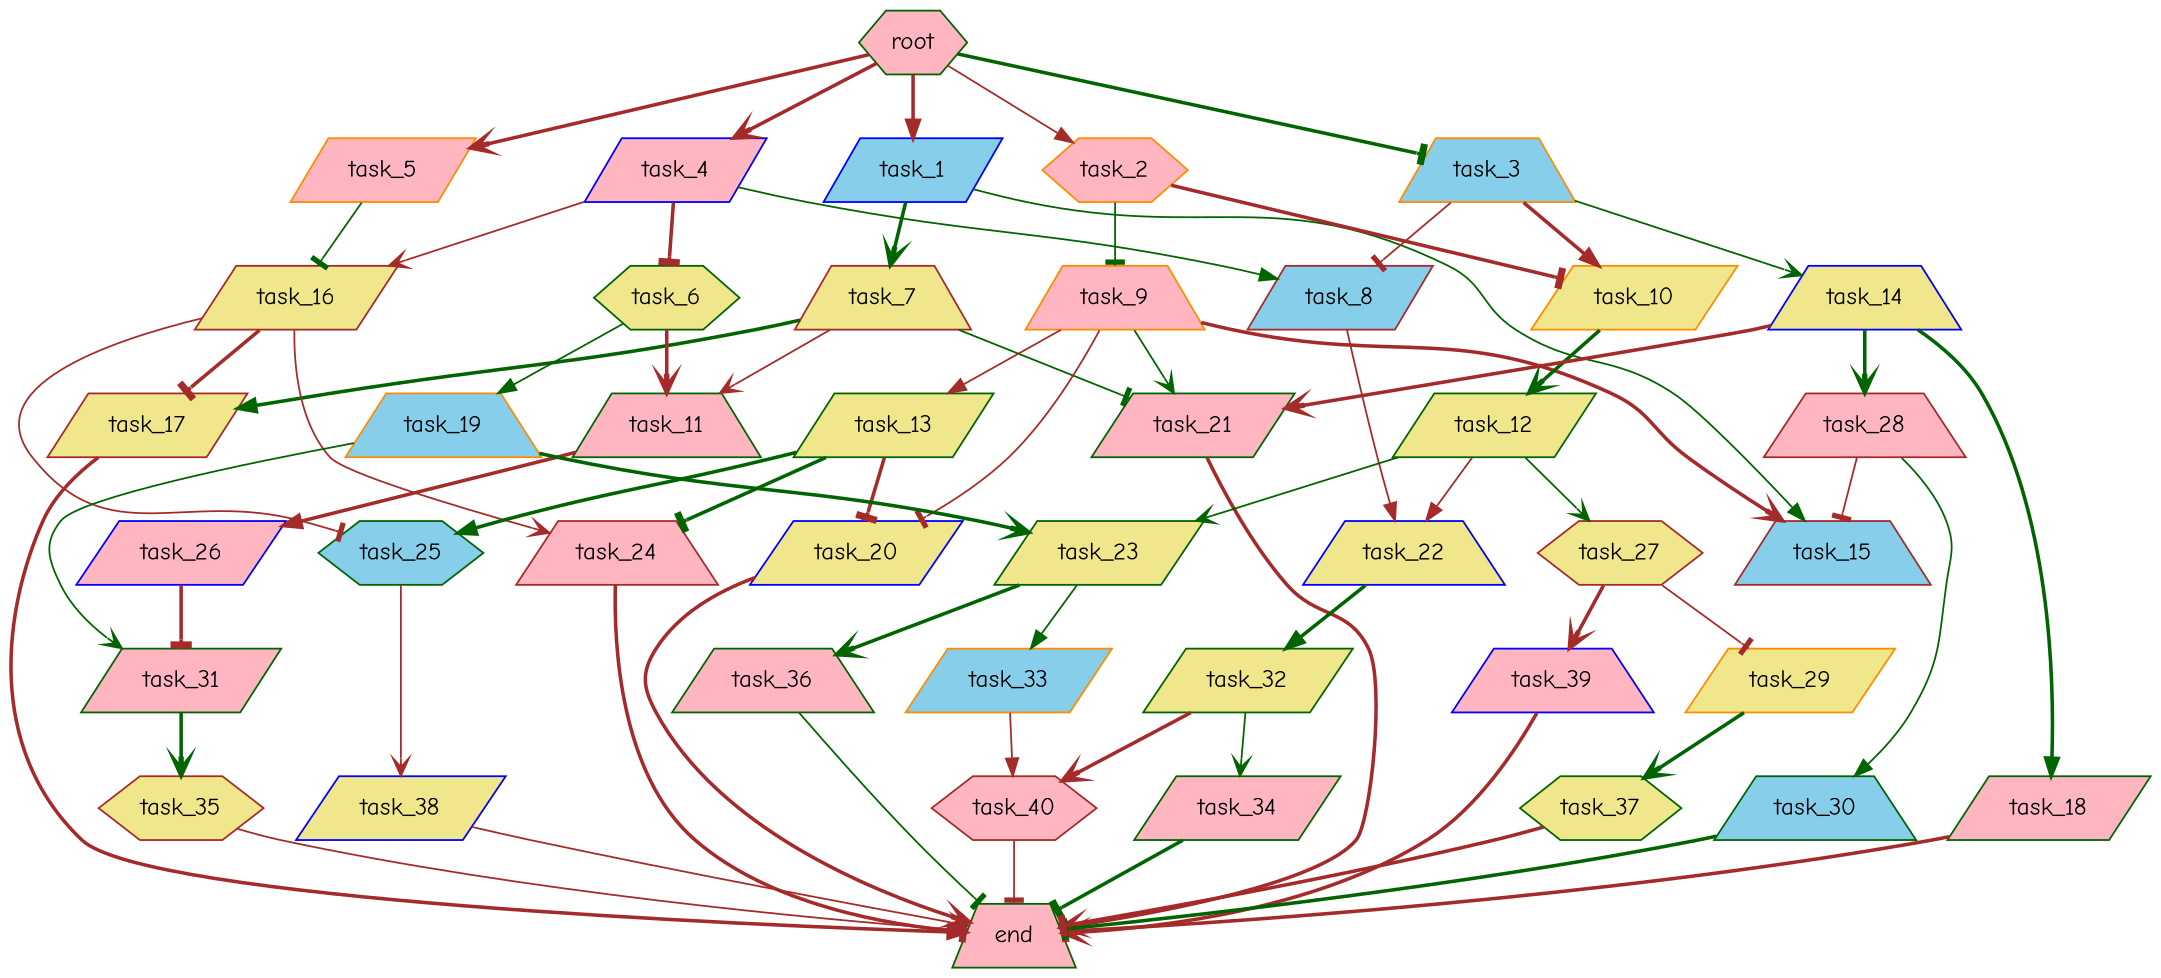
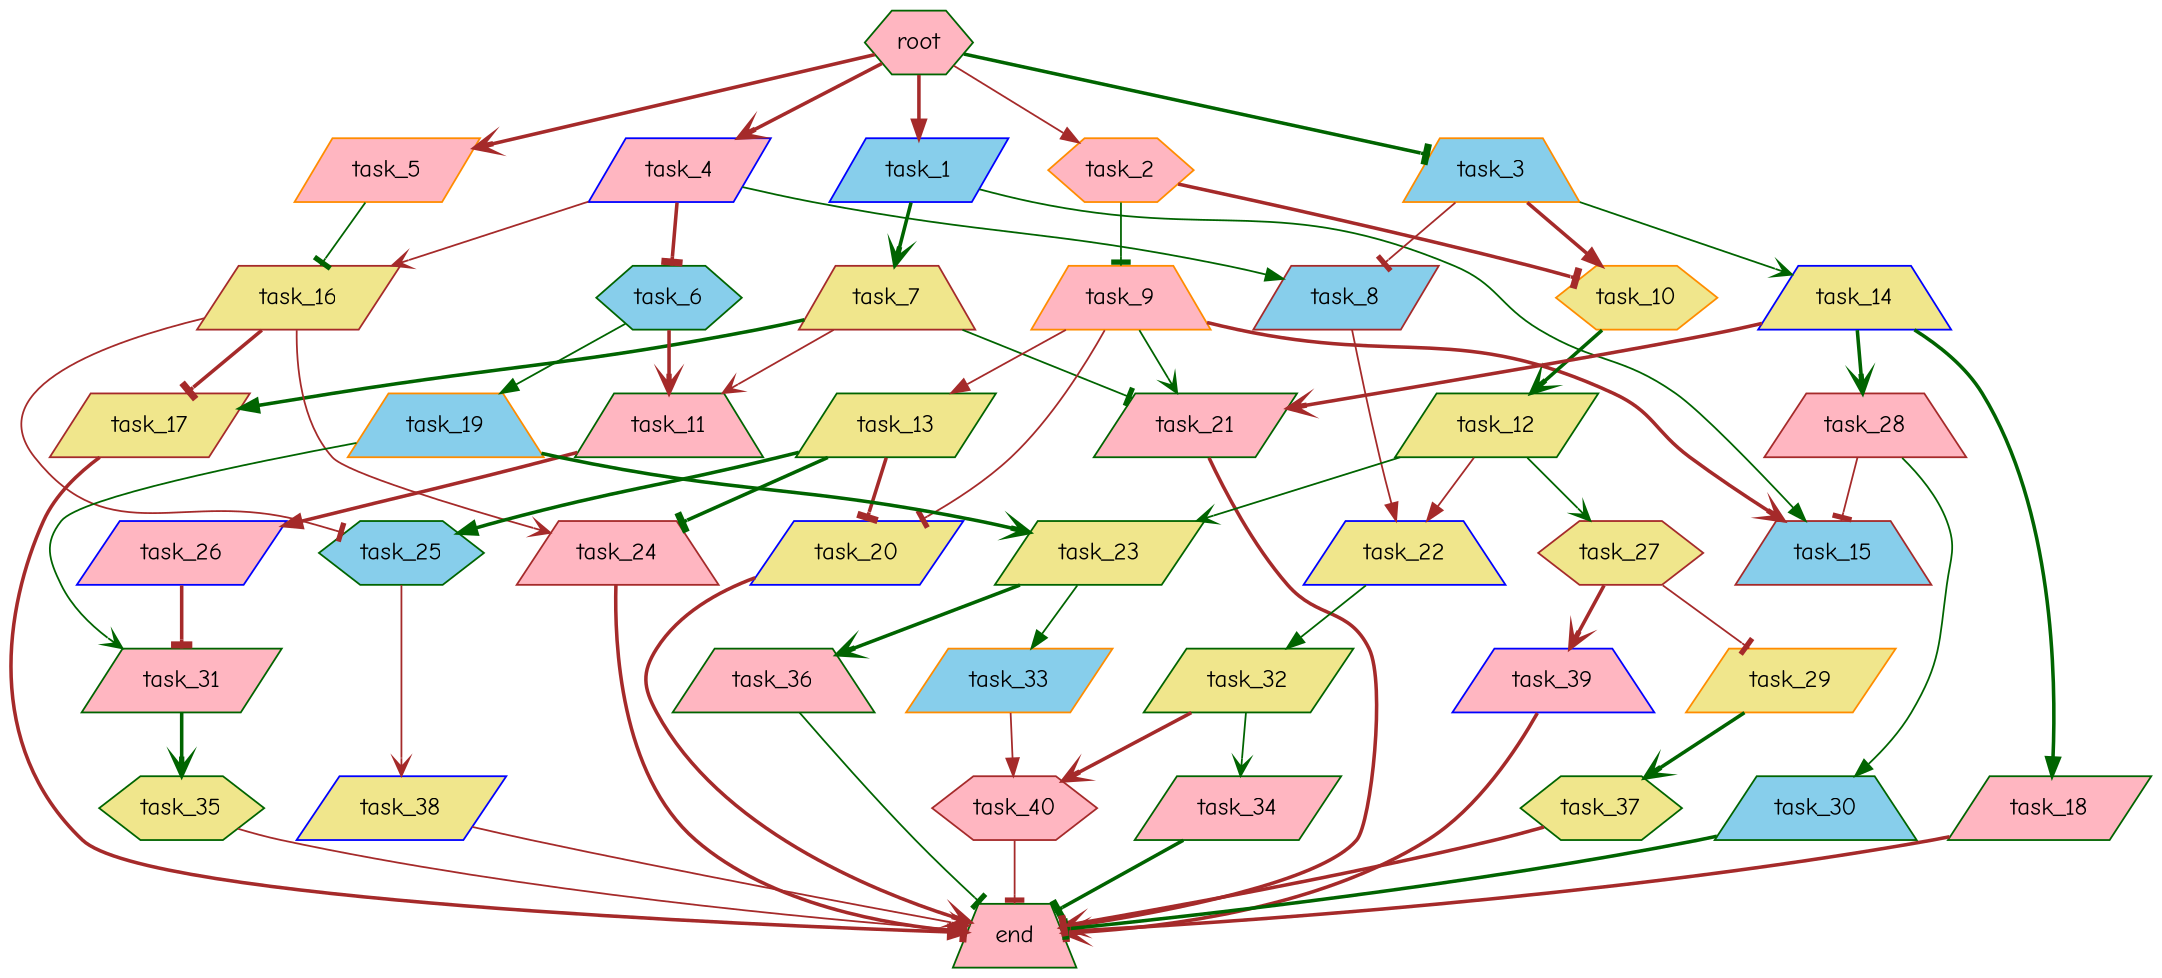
(667, 298) -> (669, 298)
(1634, 298) -> (1637, 298)
(1339, 606) -> (1340, 606)
(181, 808) -> (182, 808)
